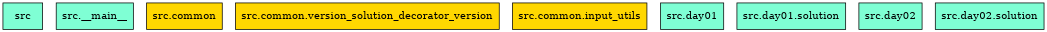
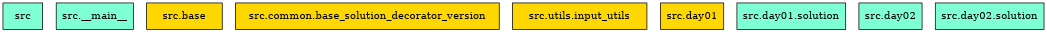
(184, 16) -> (184, 16)
(367, 16) -> (367, 16)
(580, 16) -> (580, 16)
(692, 16) -> (692, 16)
